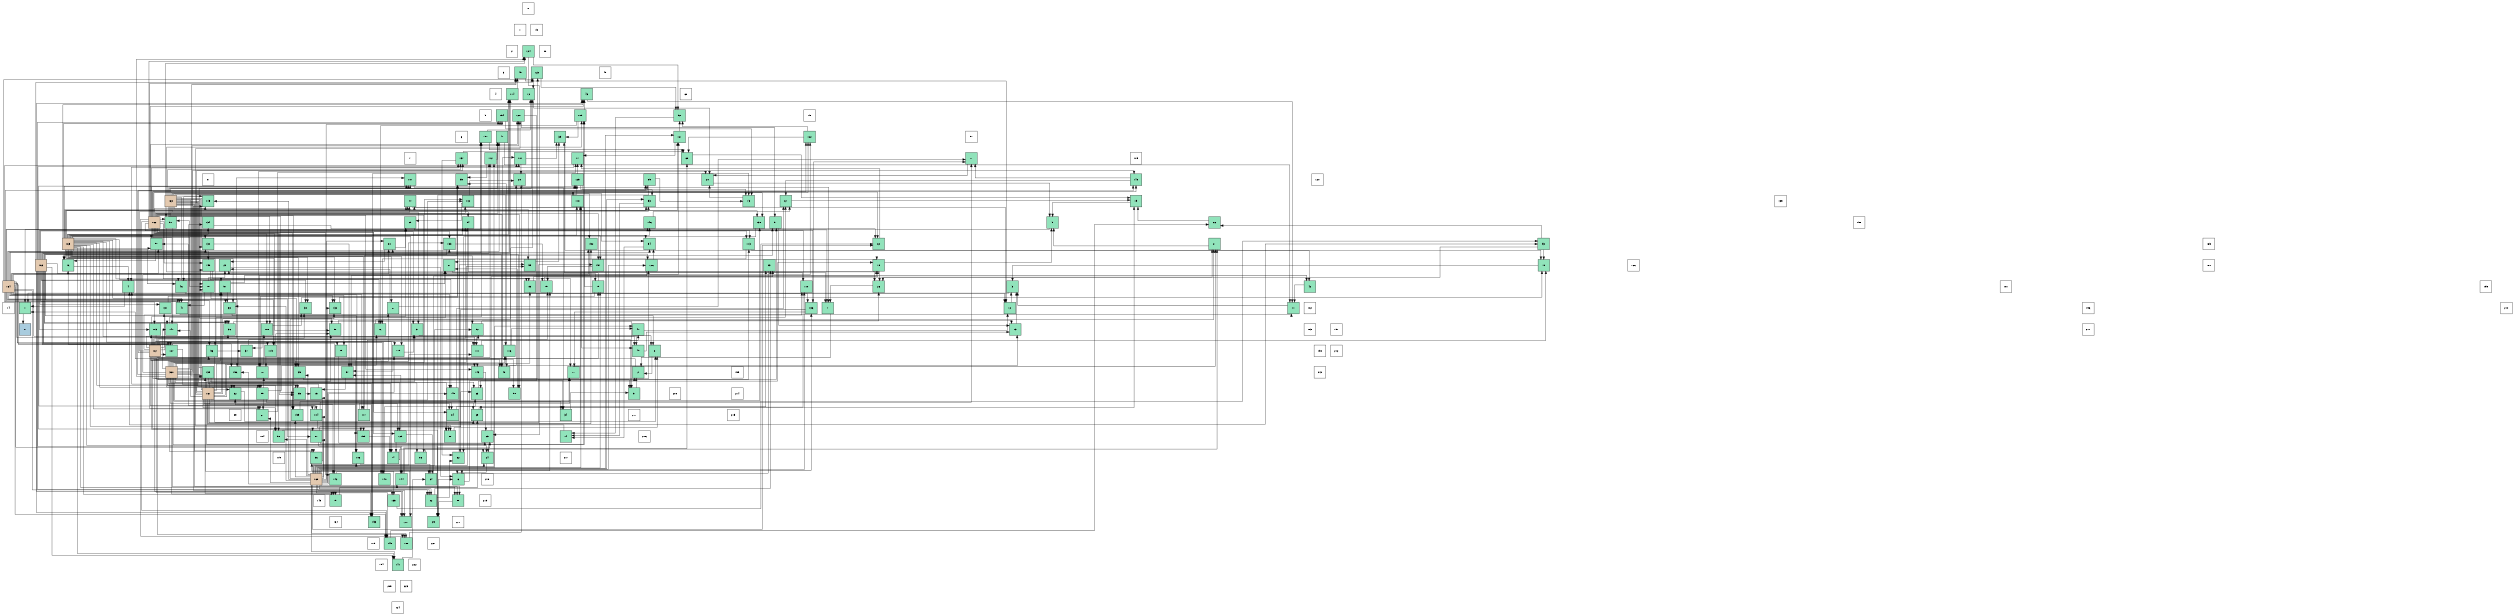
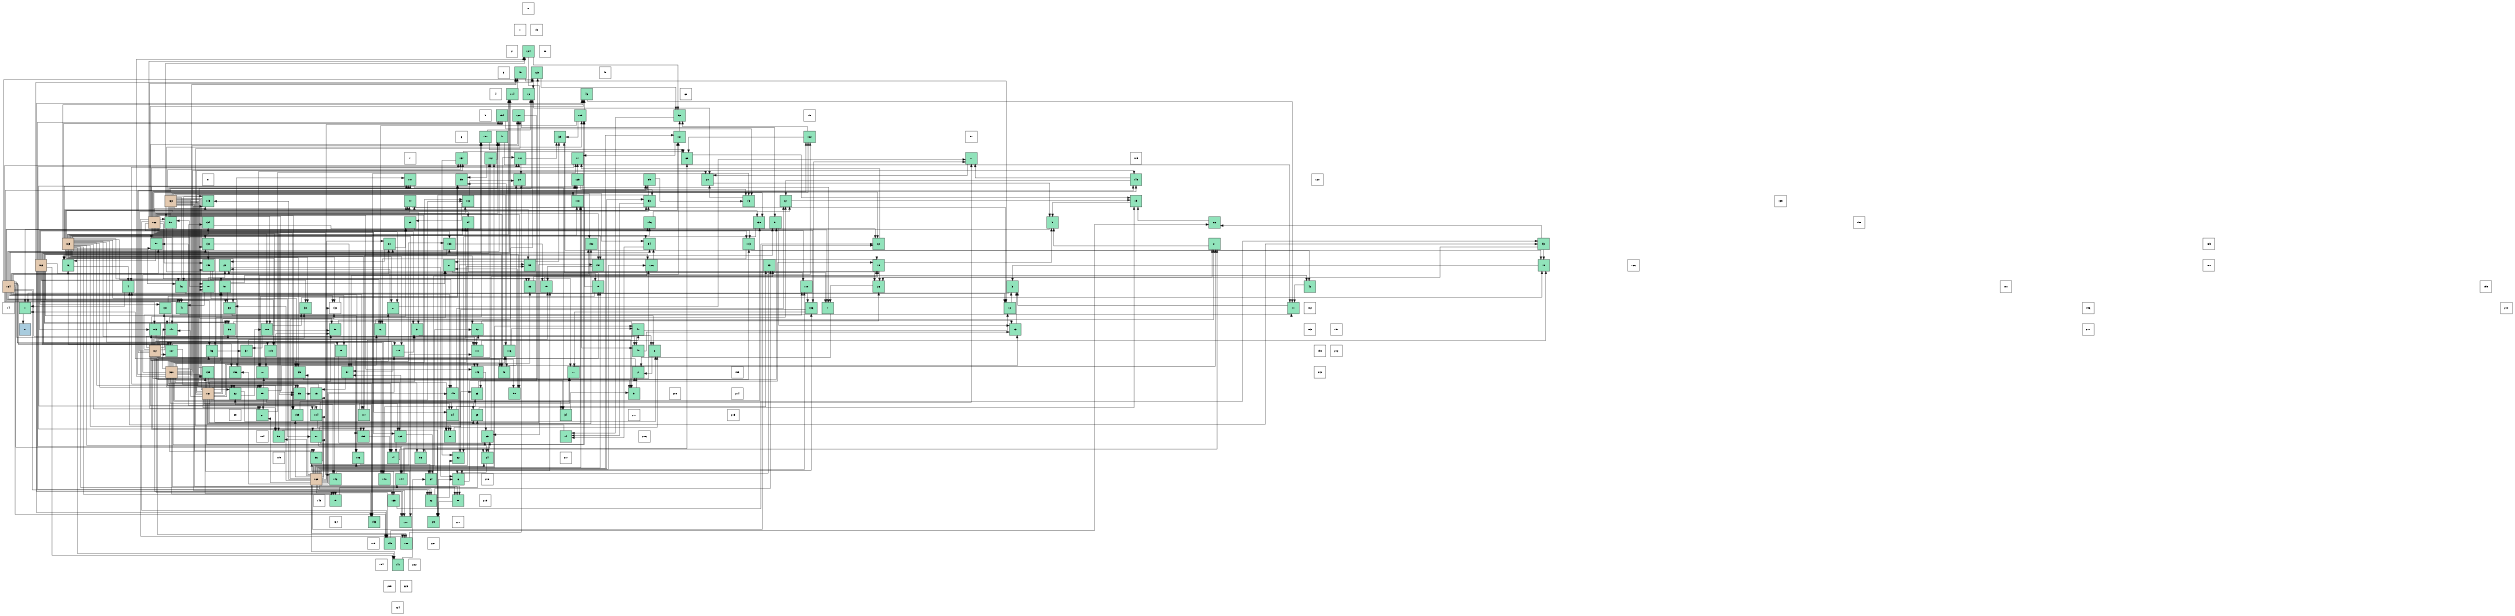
none -> (310, 232)
(335, 308) -> (335, 308)
(239, 364) -> (254, 367)
(342, 382) -> none
(699, 407) -> none
